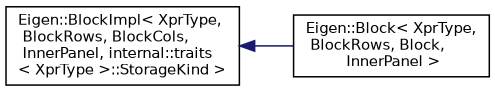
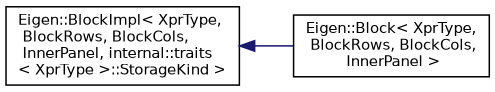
(391, 46) -> (391, 46)
